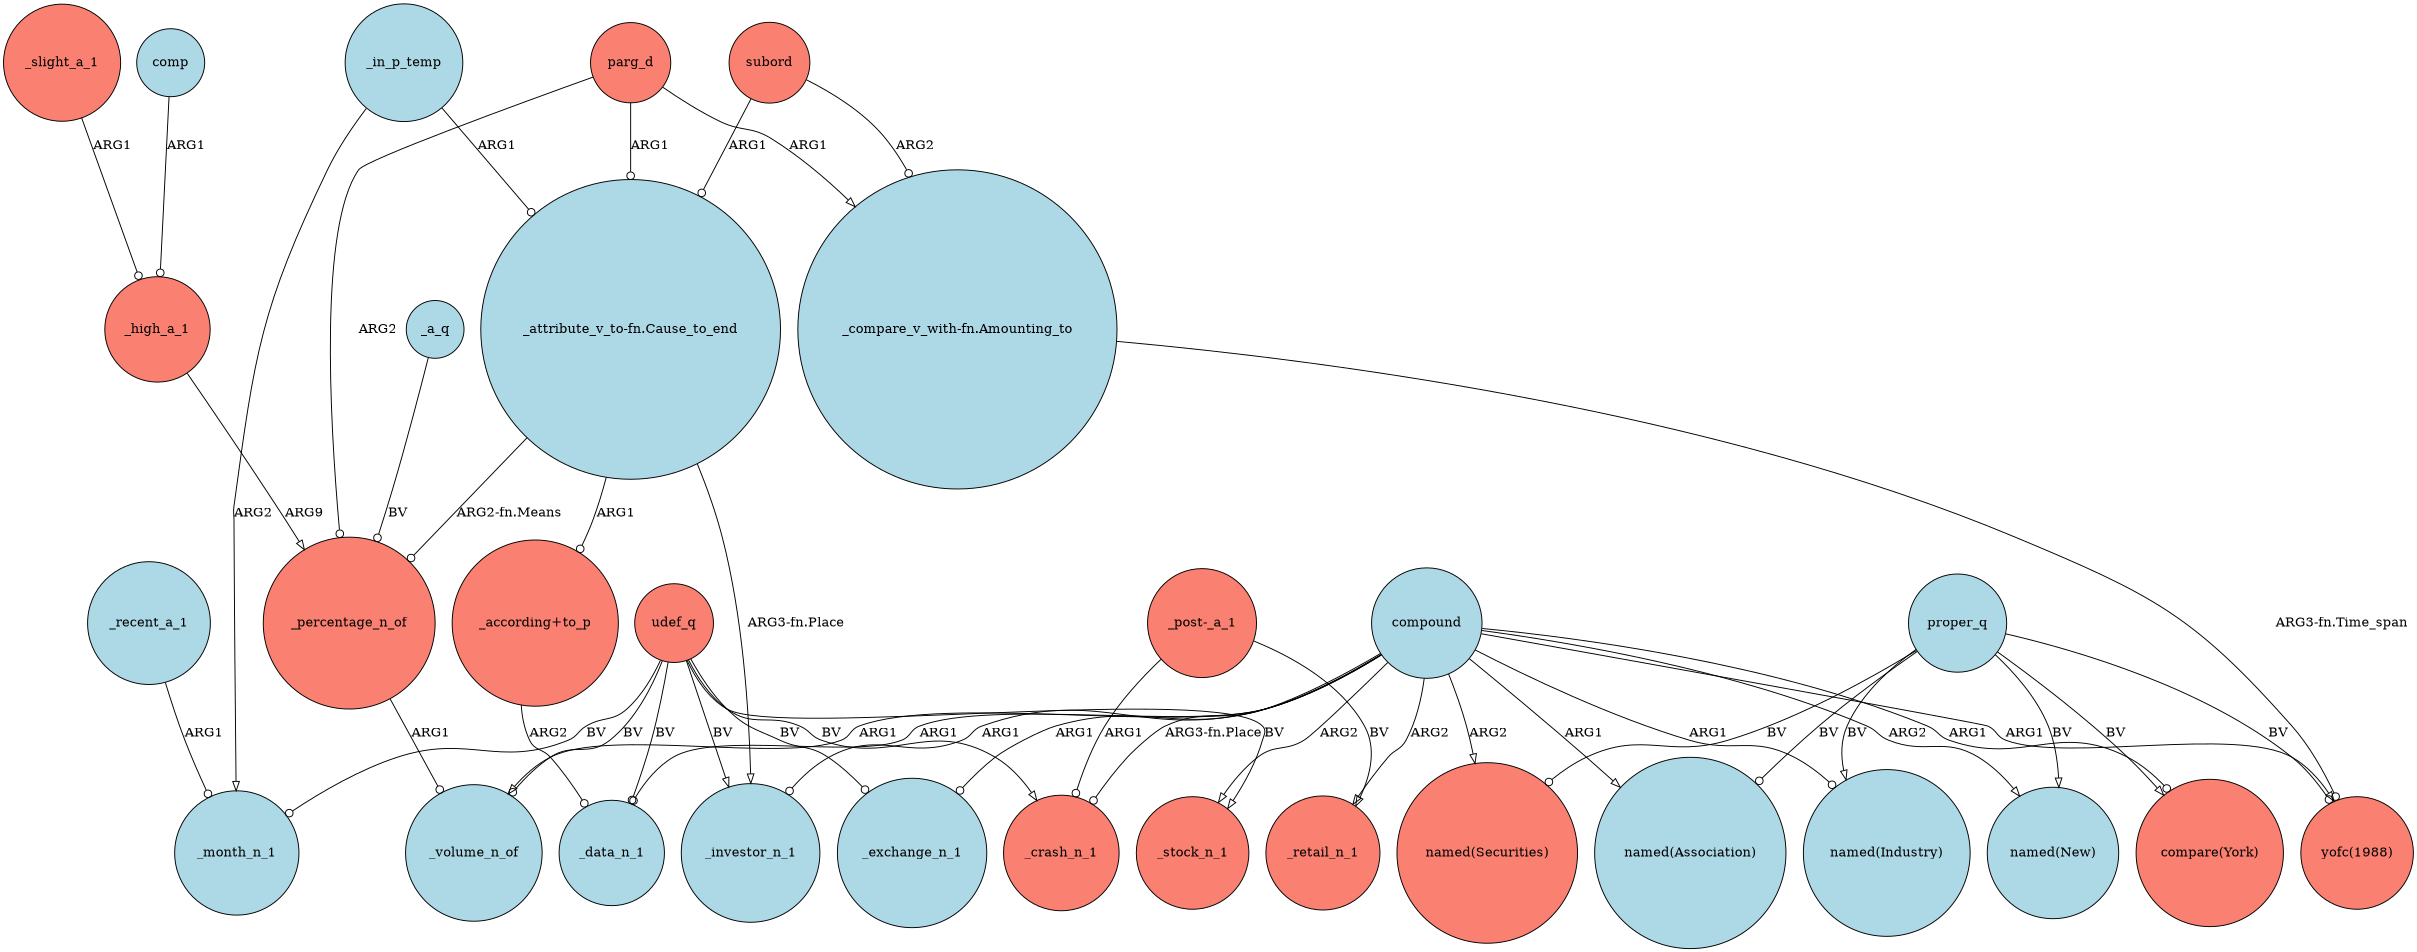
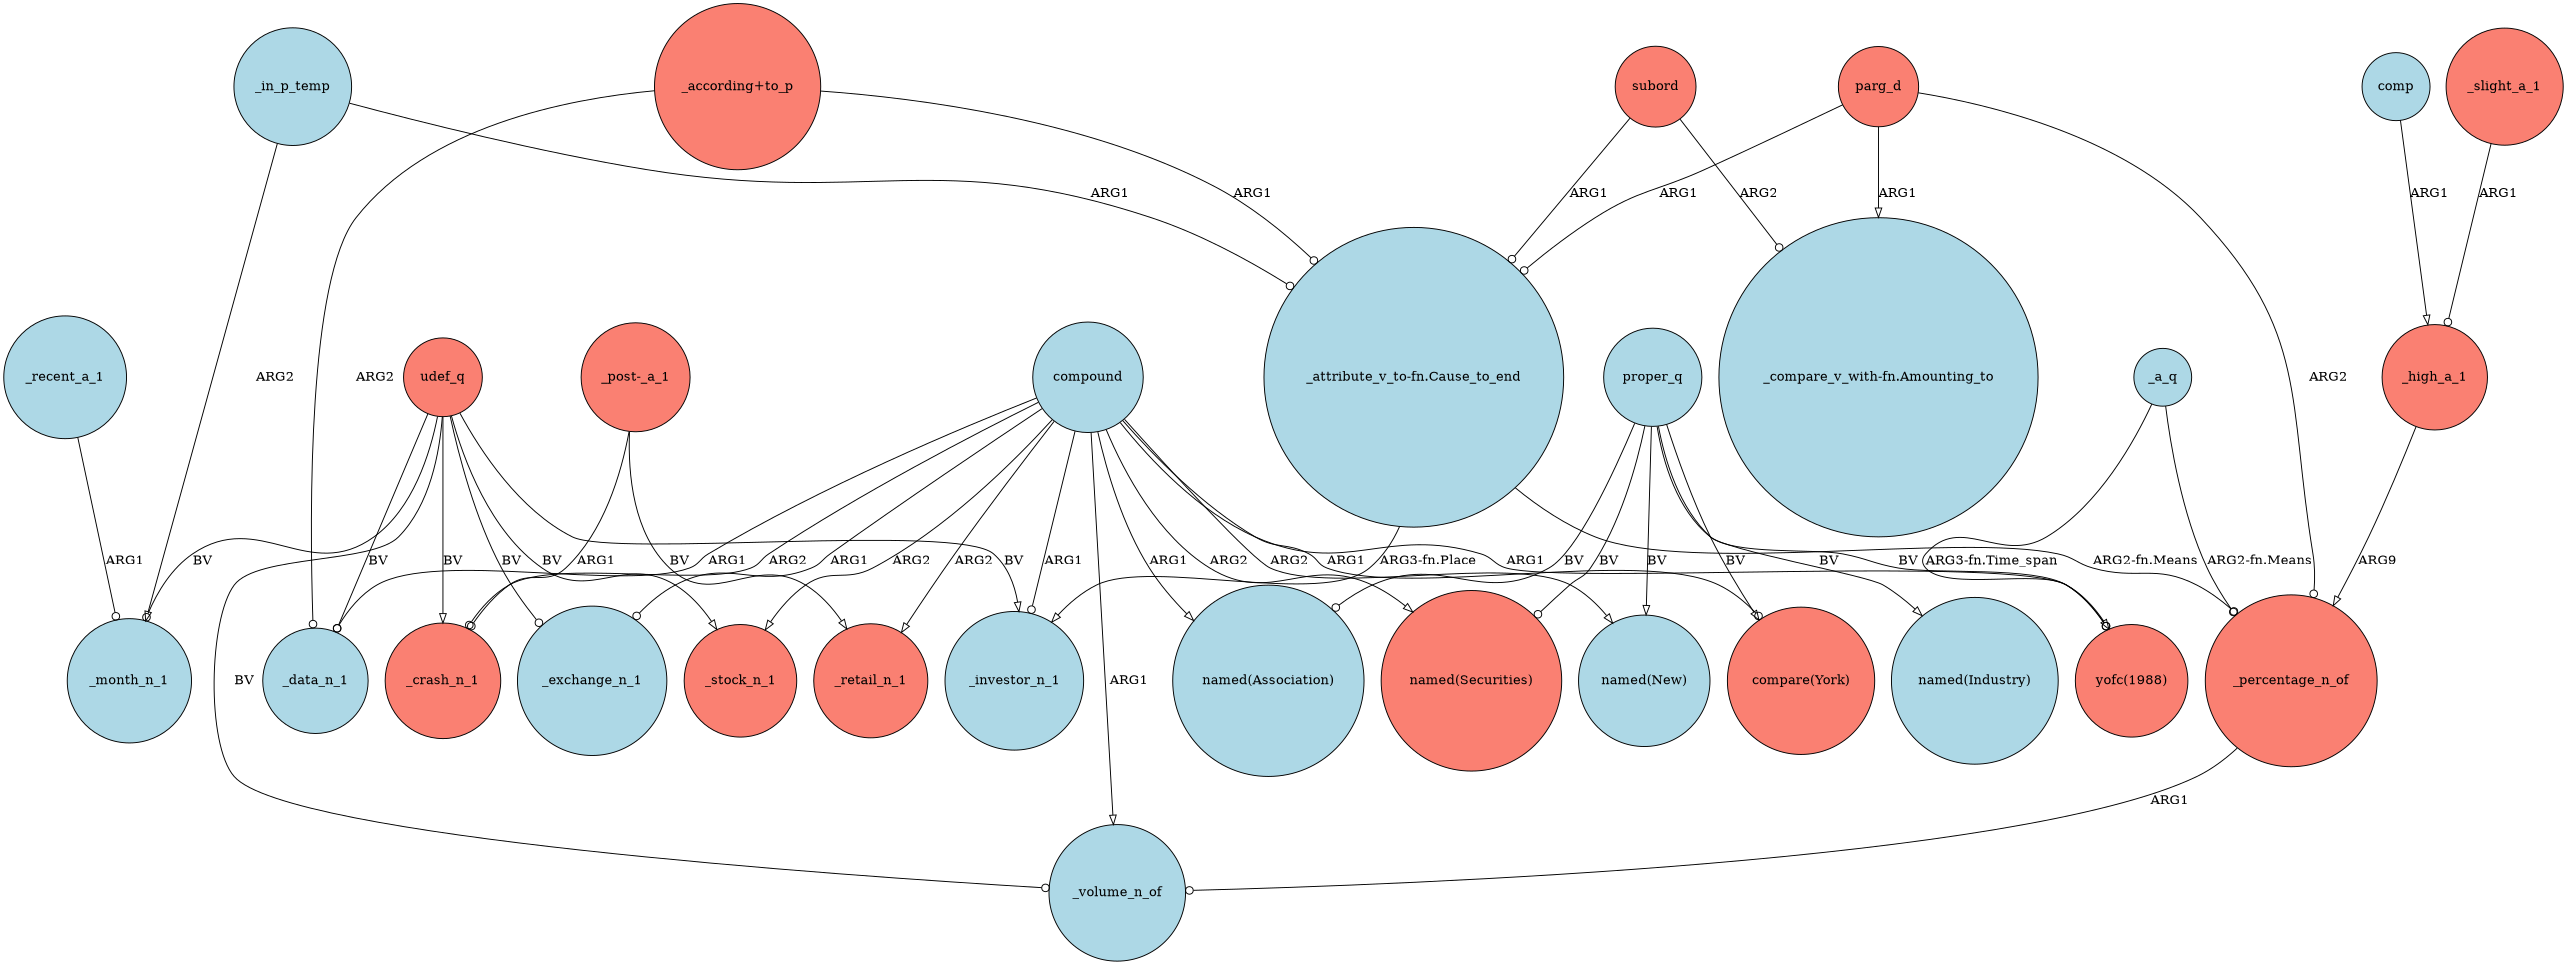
(165, 183) -> (2413, 218)
(1777, 456) -> (1964, 538)
(596, 512) -> (1081, 135)
(398, 513) -> (2260, 561)
(1650, 727) -> none
(1214, 733) -> (788, 561)
